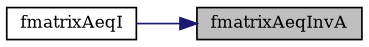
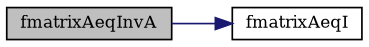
(158, 24) -> (193, 24)
